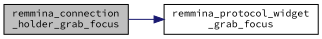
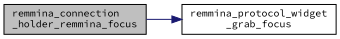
(66, 19) -> (75, 19)
